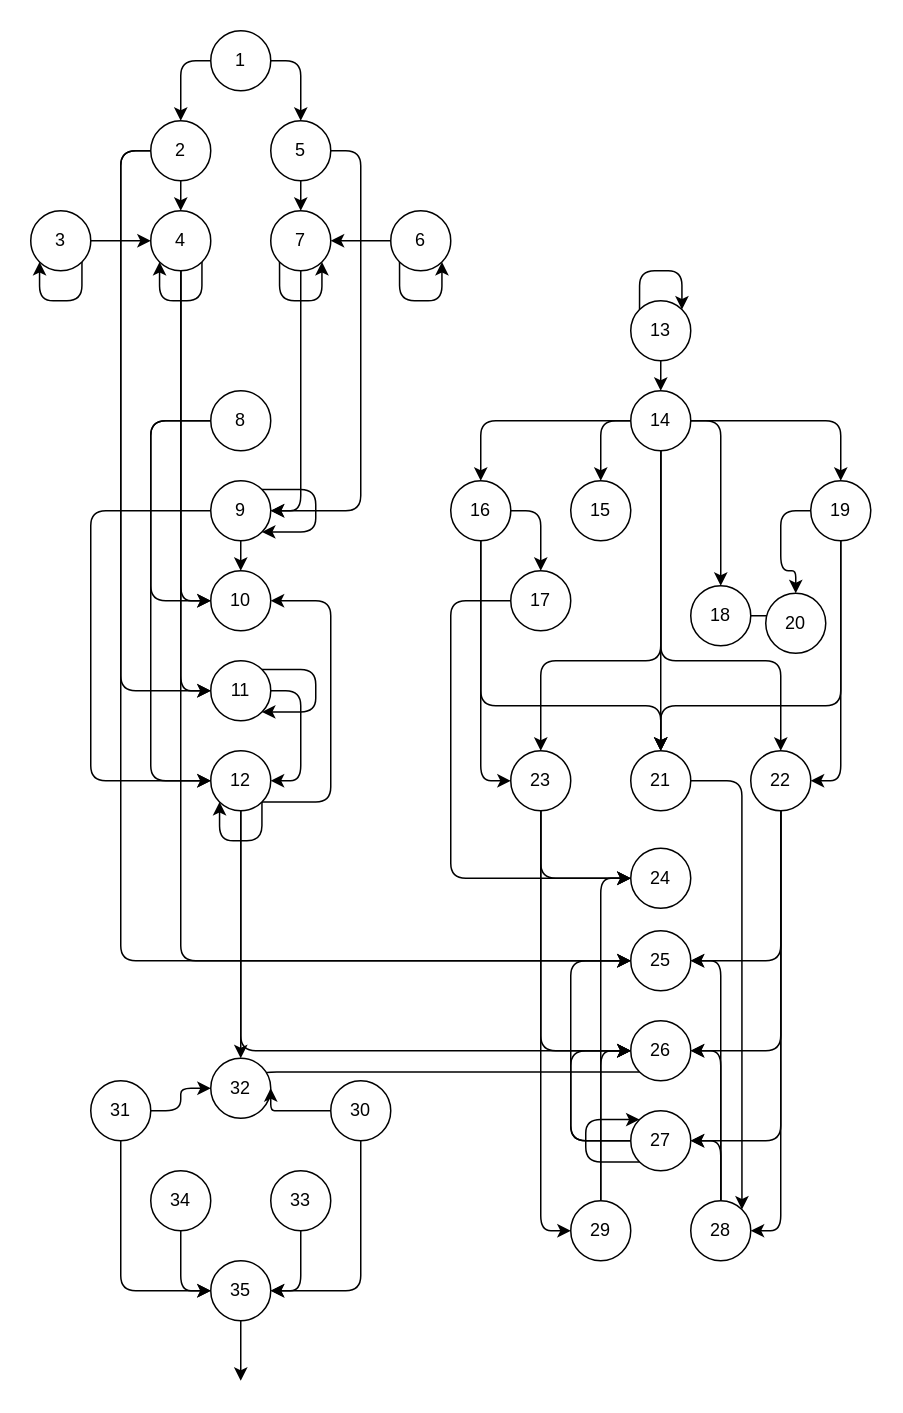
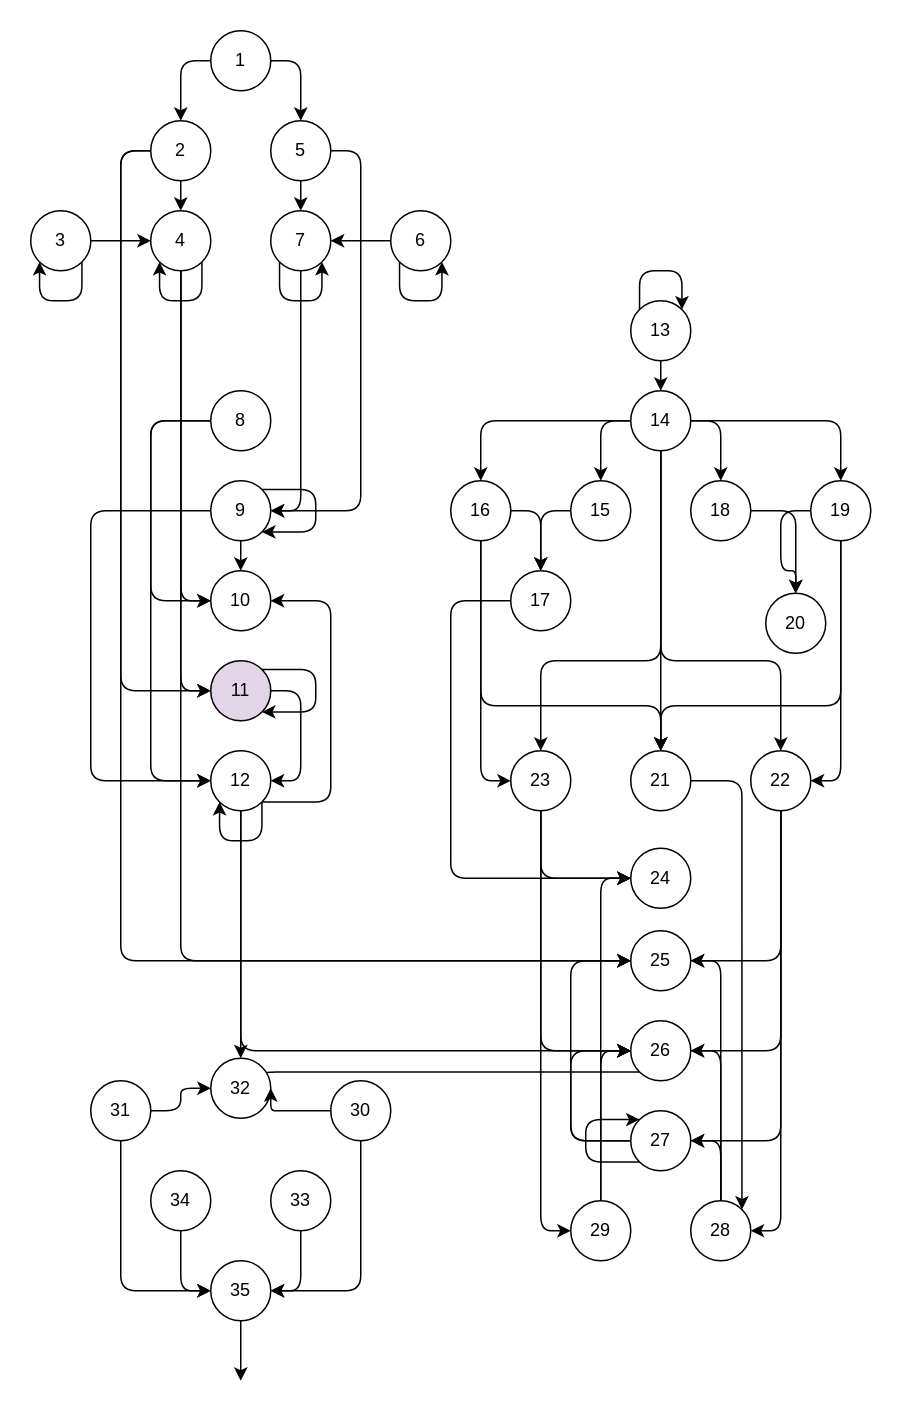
none -> (556, 511)
(721, 616) -> (721, 511)
(241, 691) -> (241, 691)
